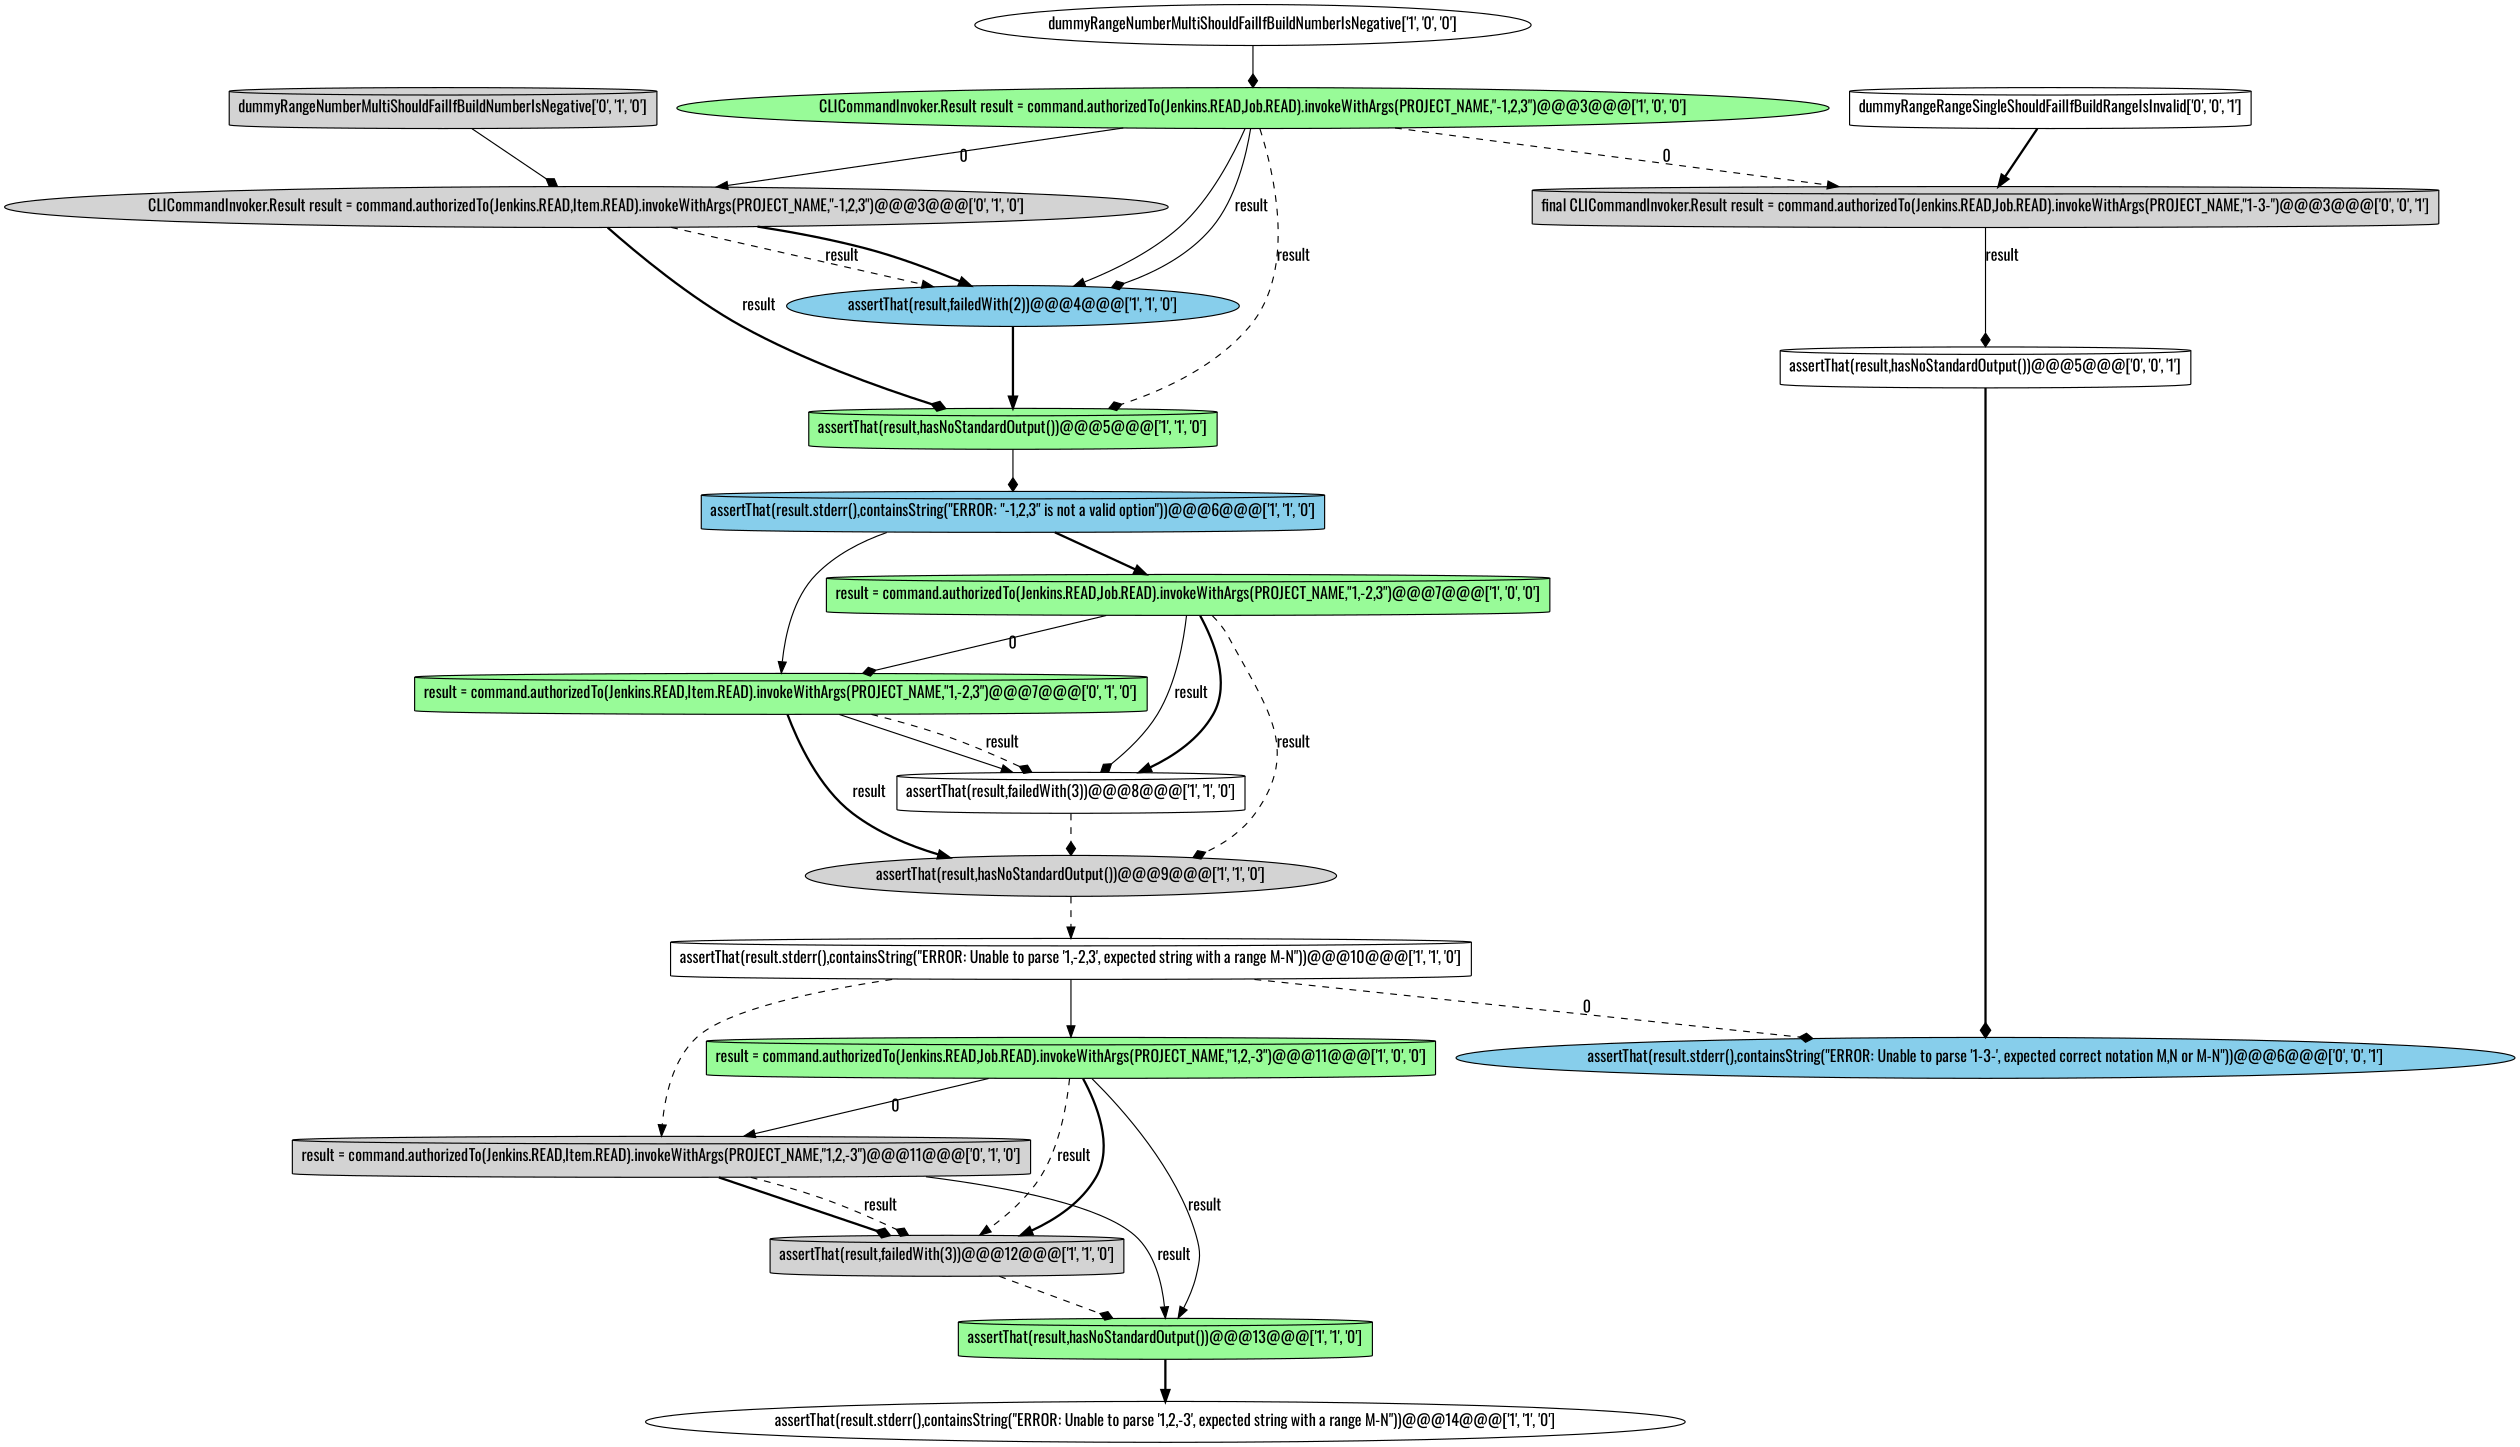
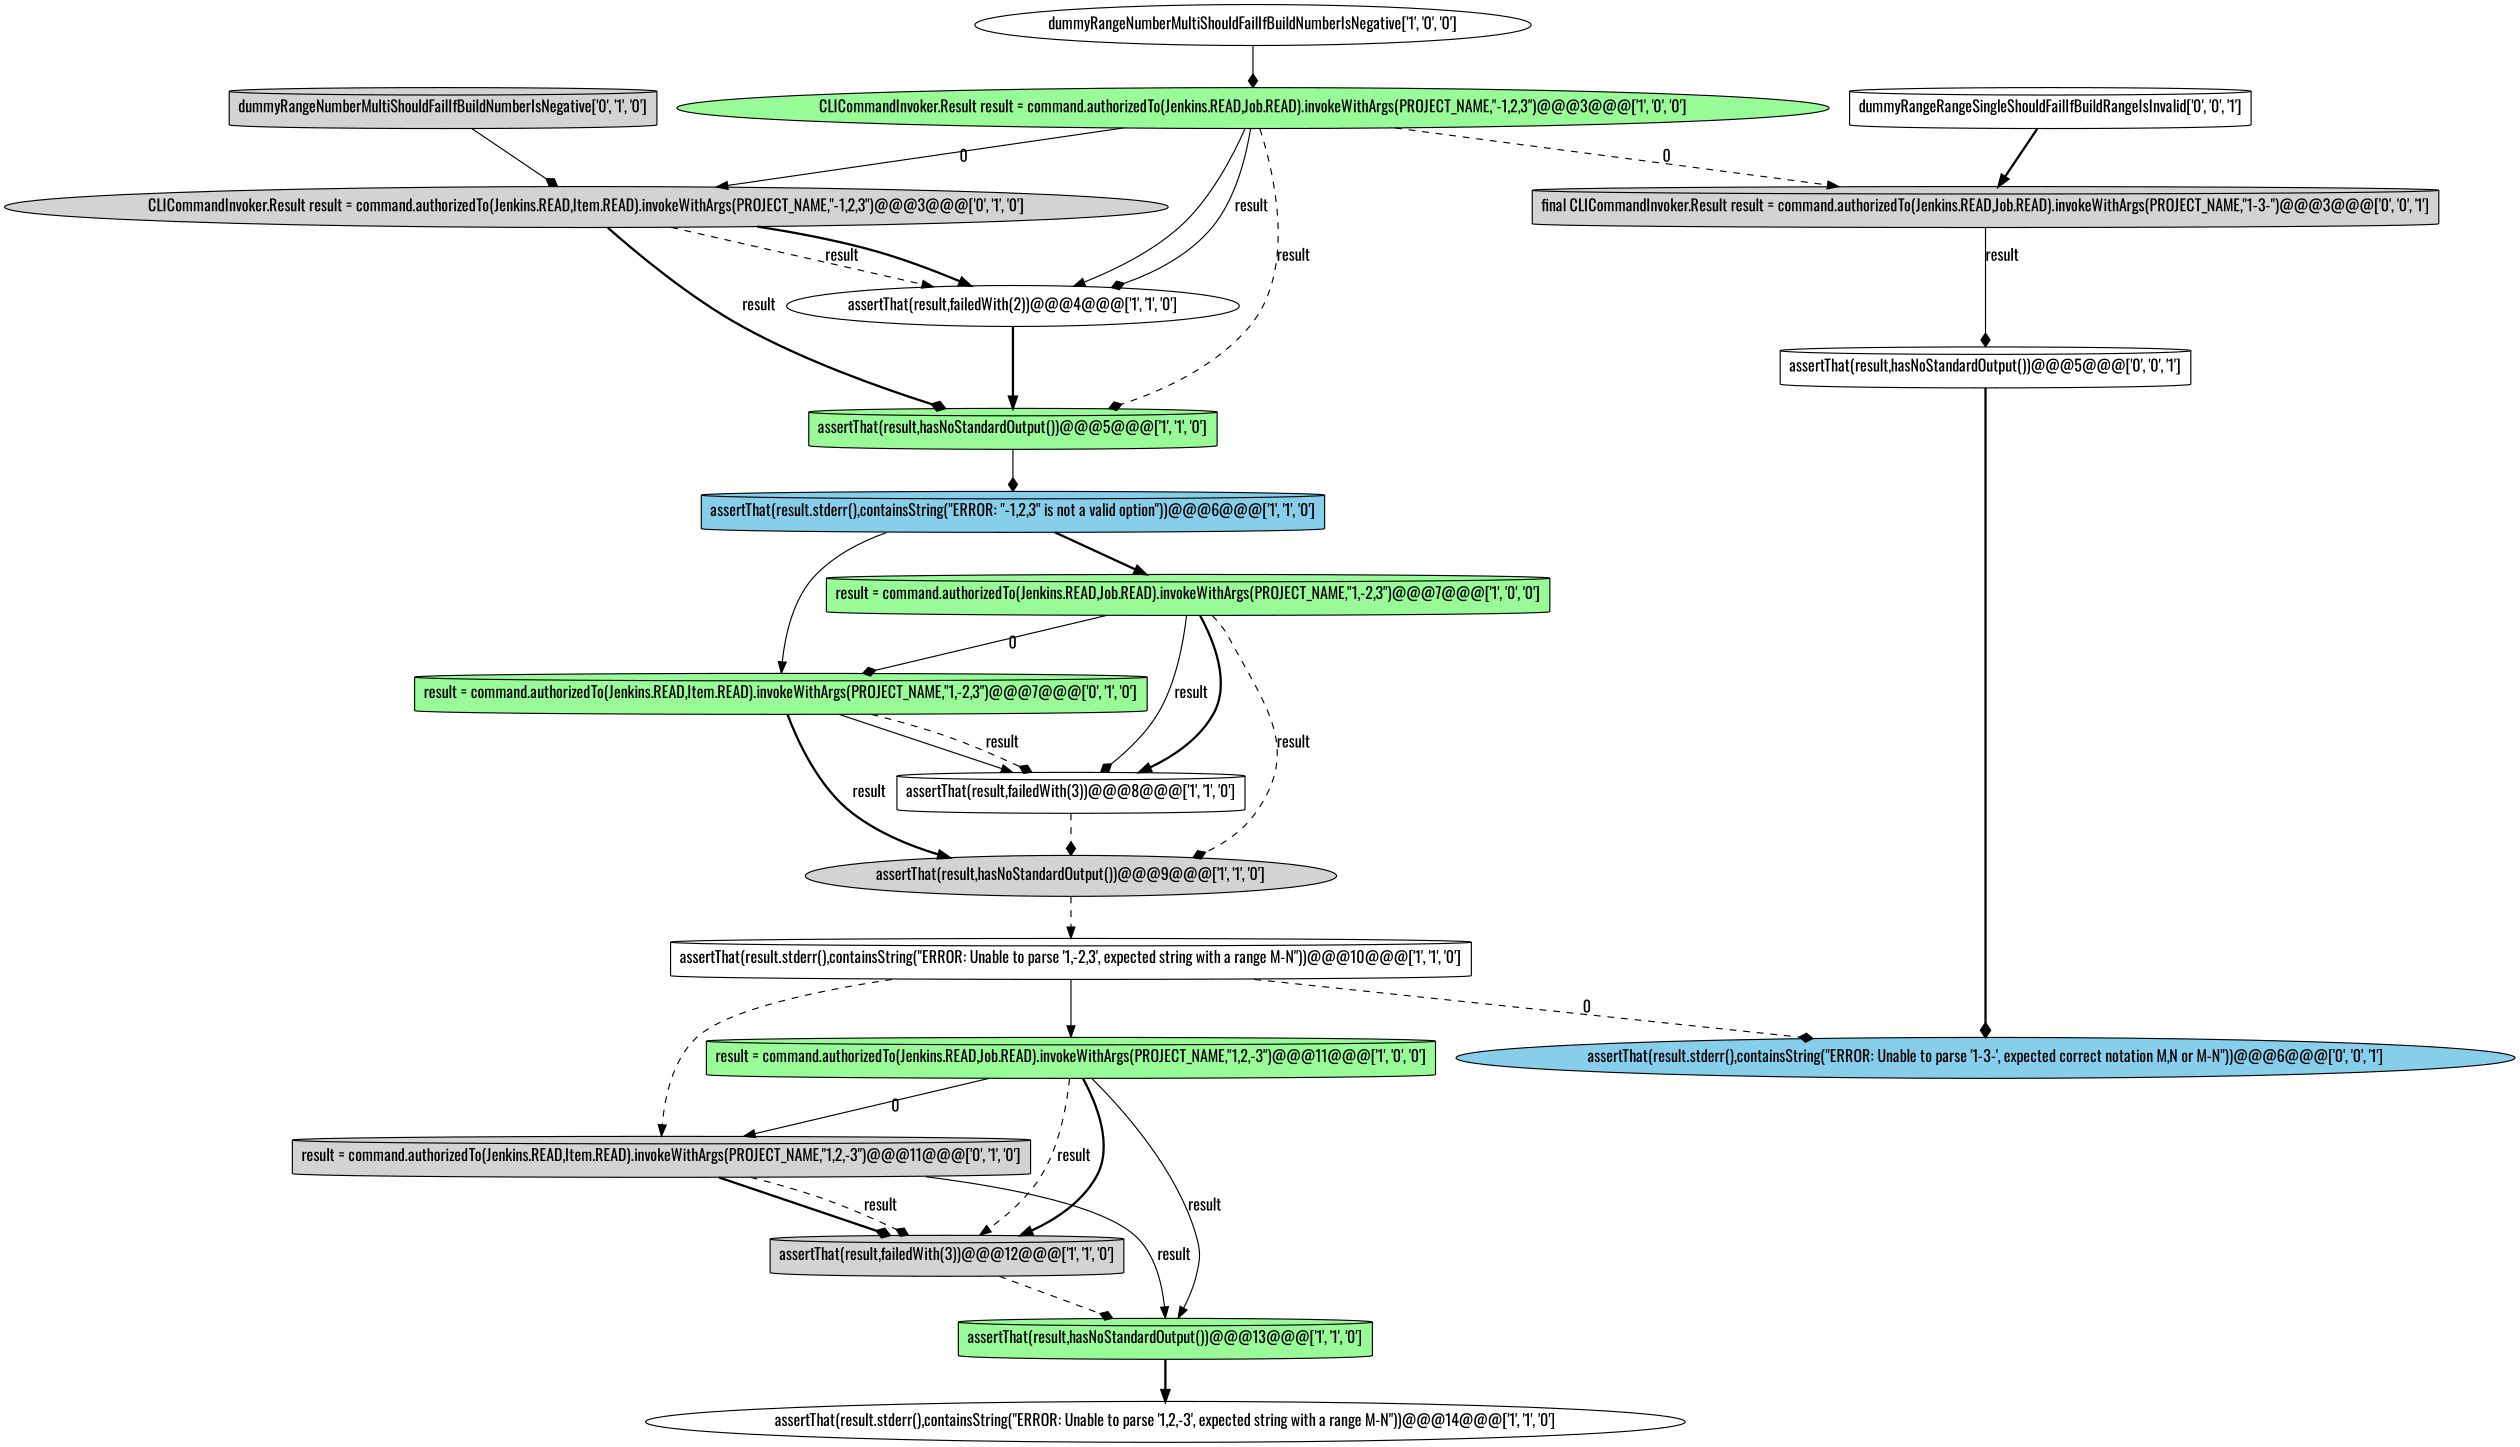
(1013, 306) -> (1013, 306)
